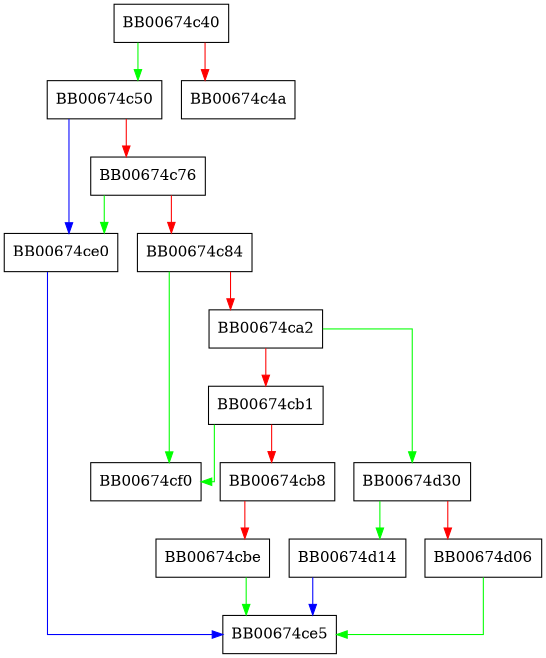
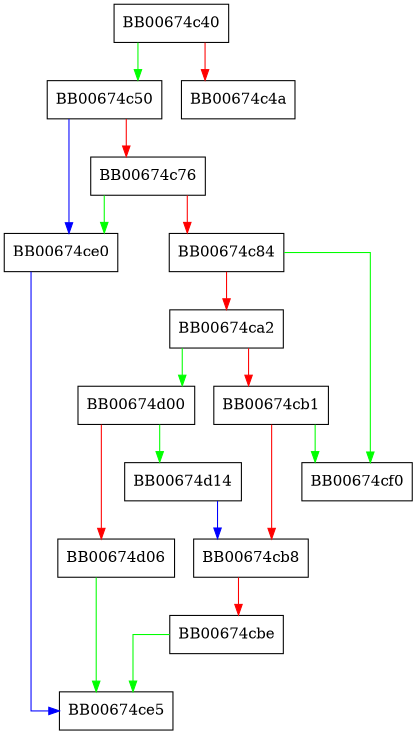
(412, 482) -> (136, 405)
(313, 591) -> (218, 515)
